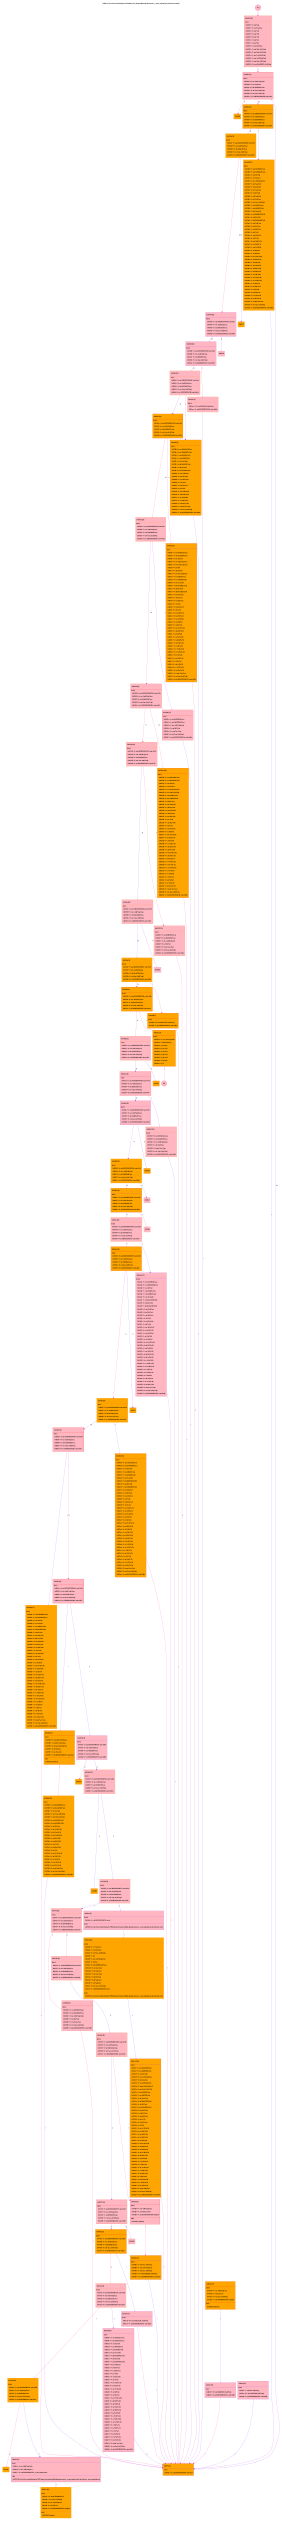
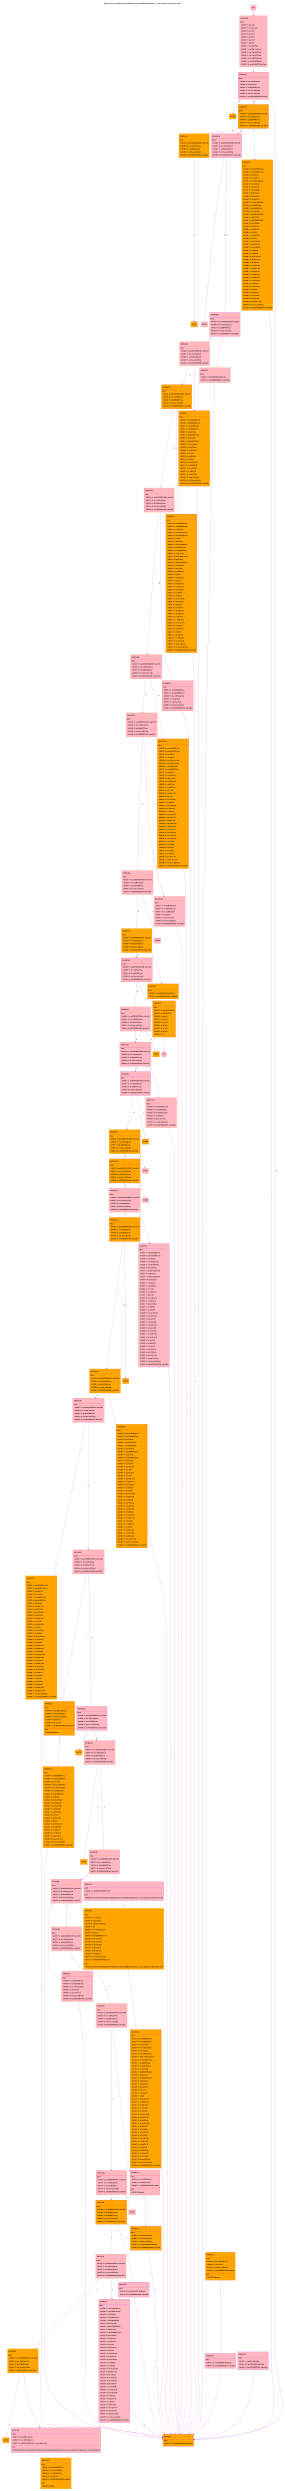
(230, 235) -> (240, 131)
(137, 999) -> (137, 970)
